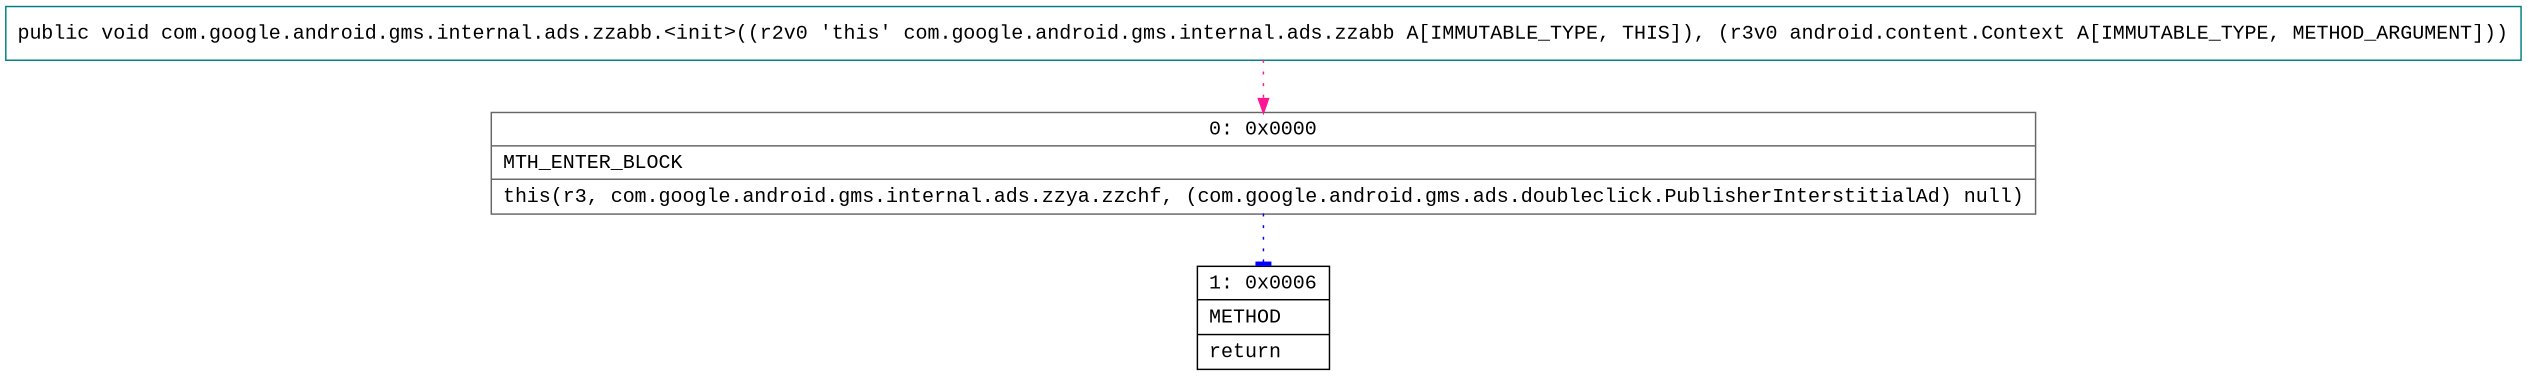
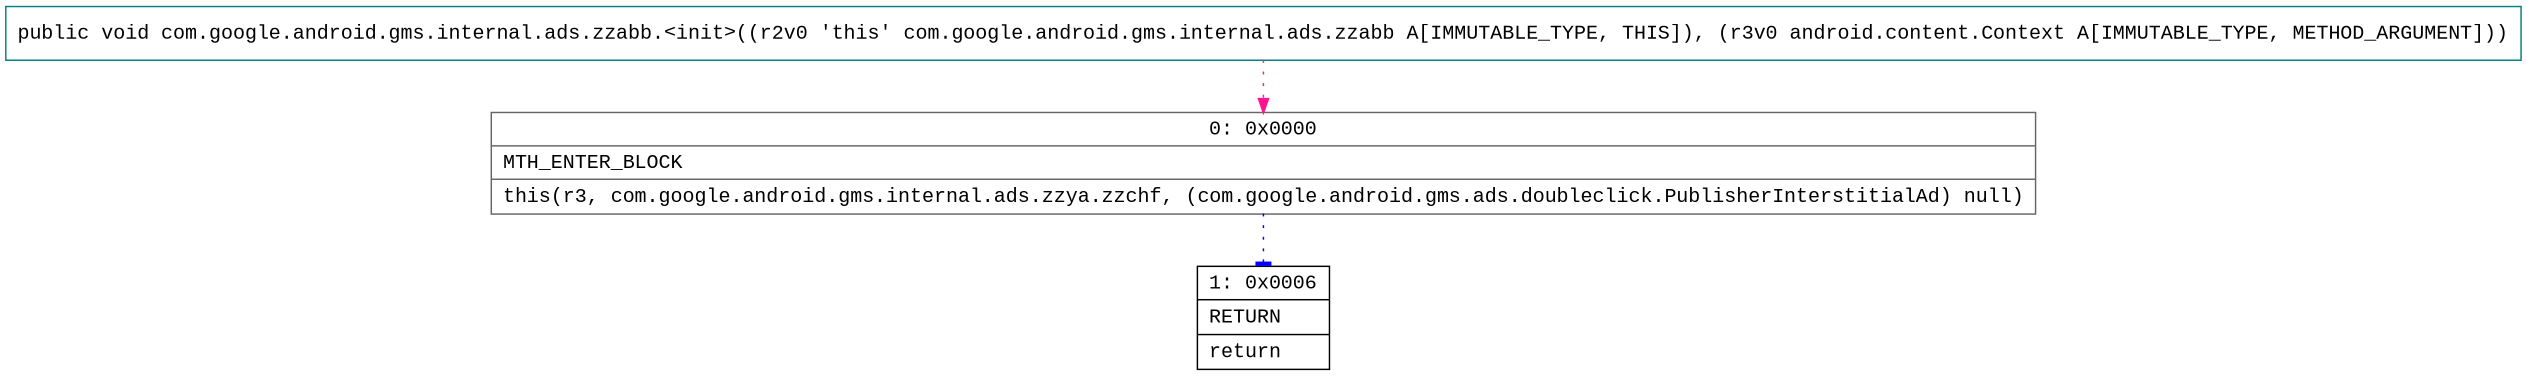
(1245, 316) -> (1245, 316)
